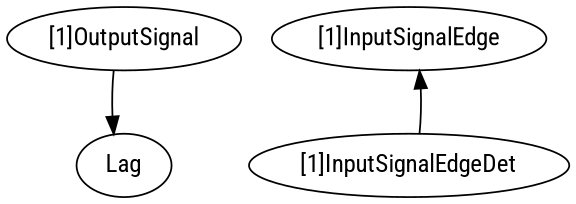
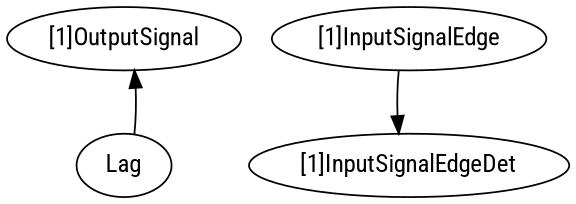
(112, 93) -> (136, 111)
(421, 111) -> (397, 93)
